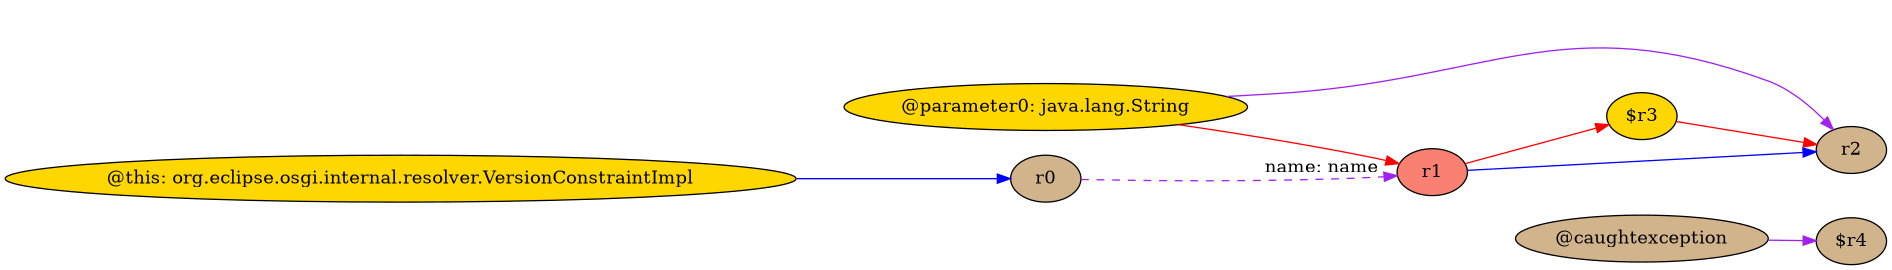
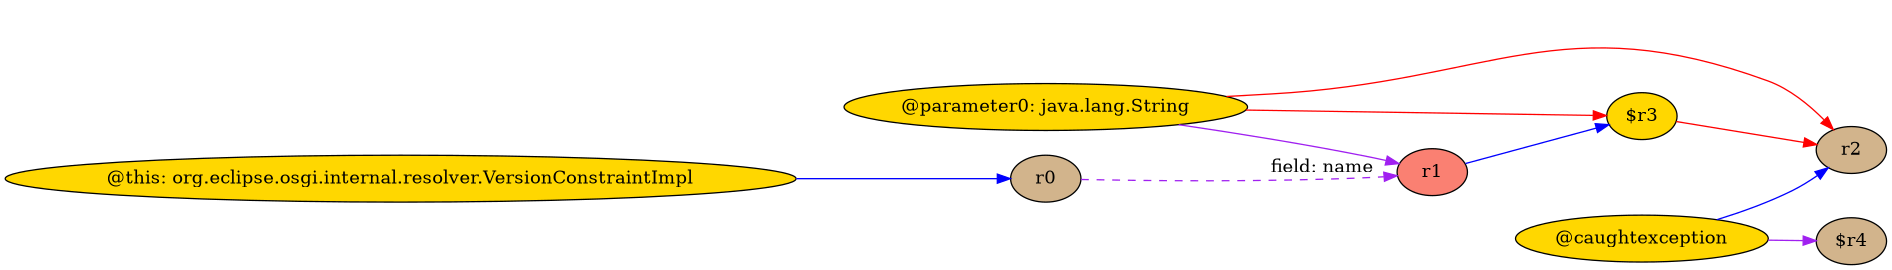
(1532, 54) -> (1532, 54)
none -> (1419, 113)
(1283, 141) -> (1283, 141)
(1531, 146) -> (1531, 146)
(1635, 161) -> (1769, 201)
(1322, 168) -> (1322, 168)
(1642, 239) -> (1642, 239)
